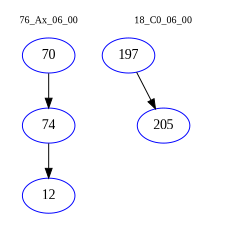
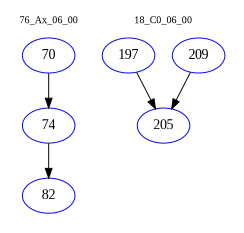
none -> (199, 55)
(49, 196) -> (49, 196)
